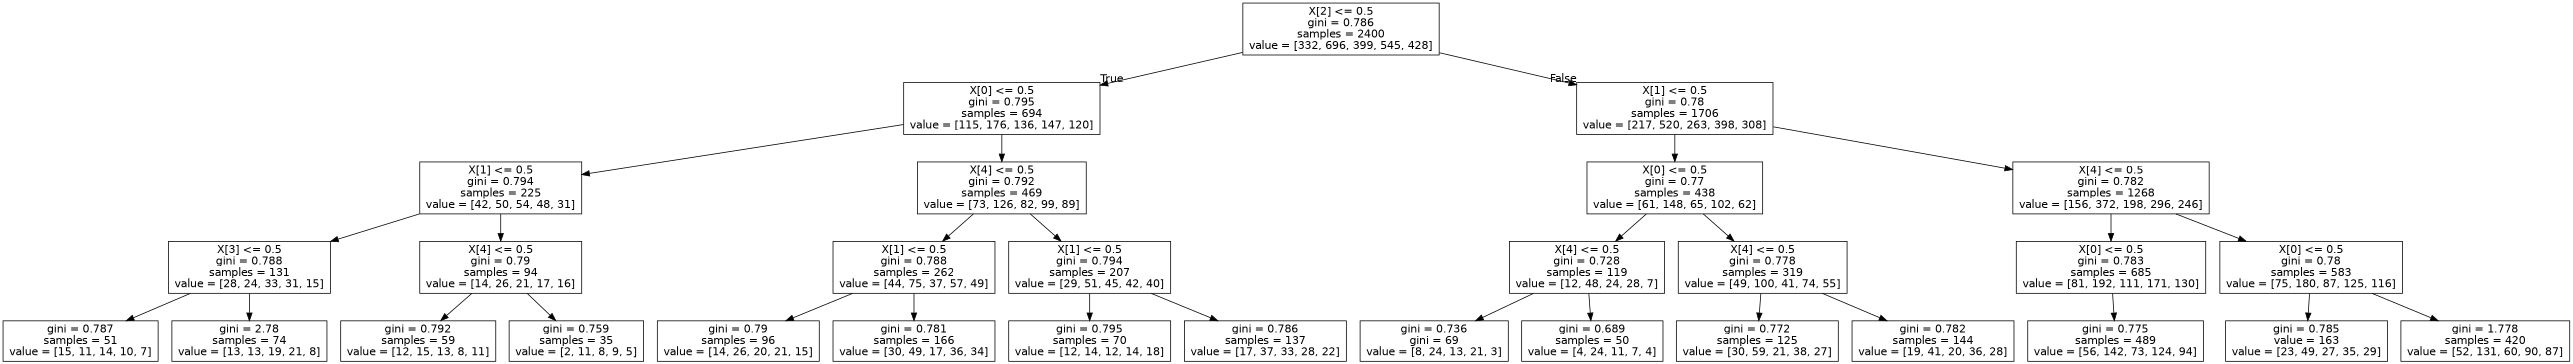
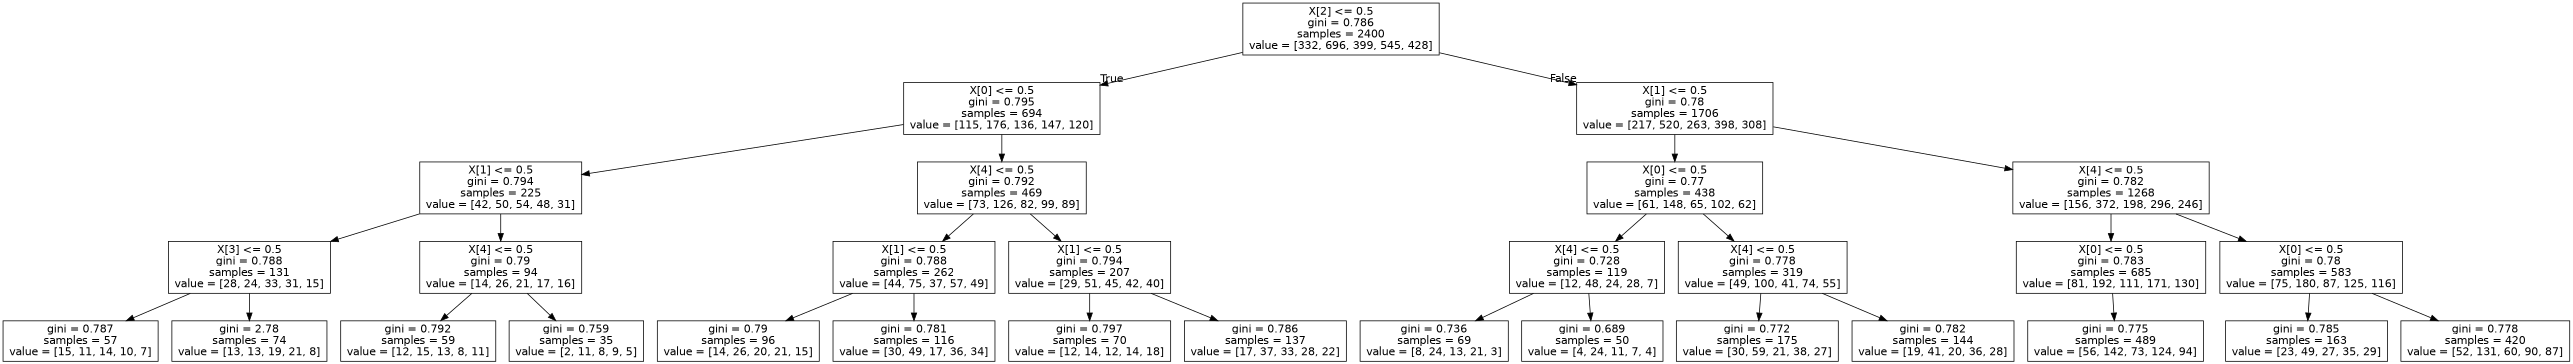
(81, 341) -> (81, 341)
(914, 341) -> (914, 341)
(1090, 341) -> (1090, 341)
(1434, 341) -> (1434, 341)
(1757, 341) -> (1757, 341)
(2307, 341) -> (2307, 341)
(2485, 341) -> (2485, 341)
